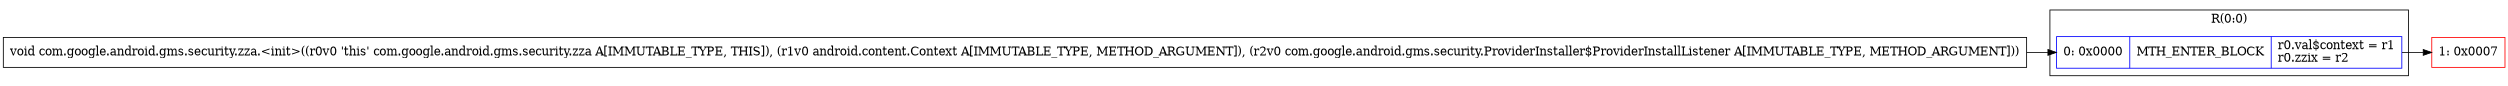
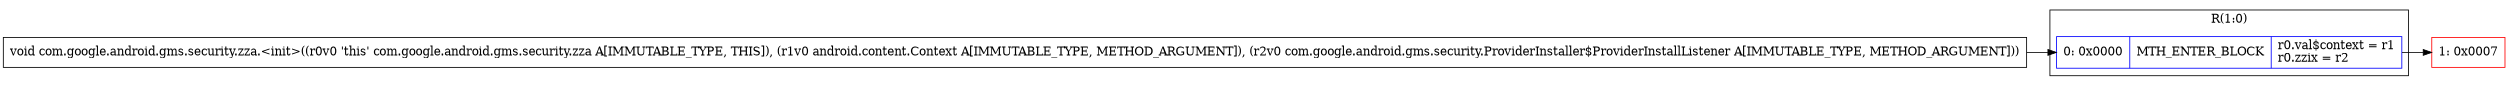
(2229, 20) -> (2229, 20)
